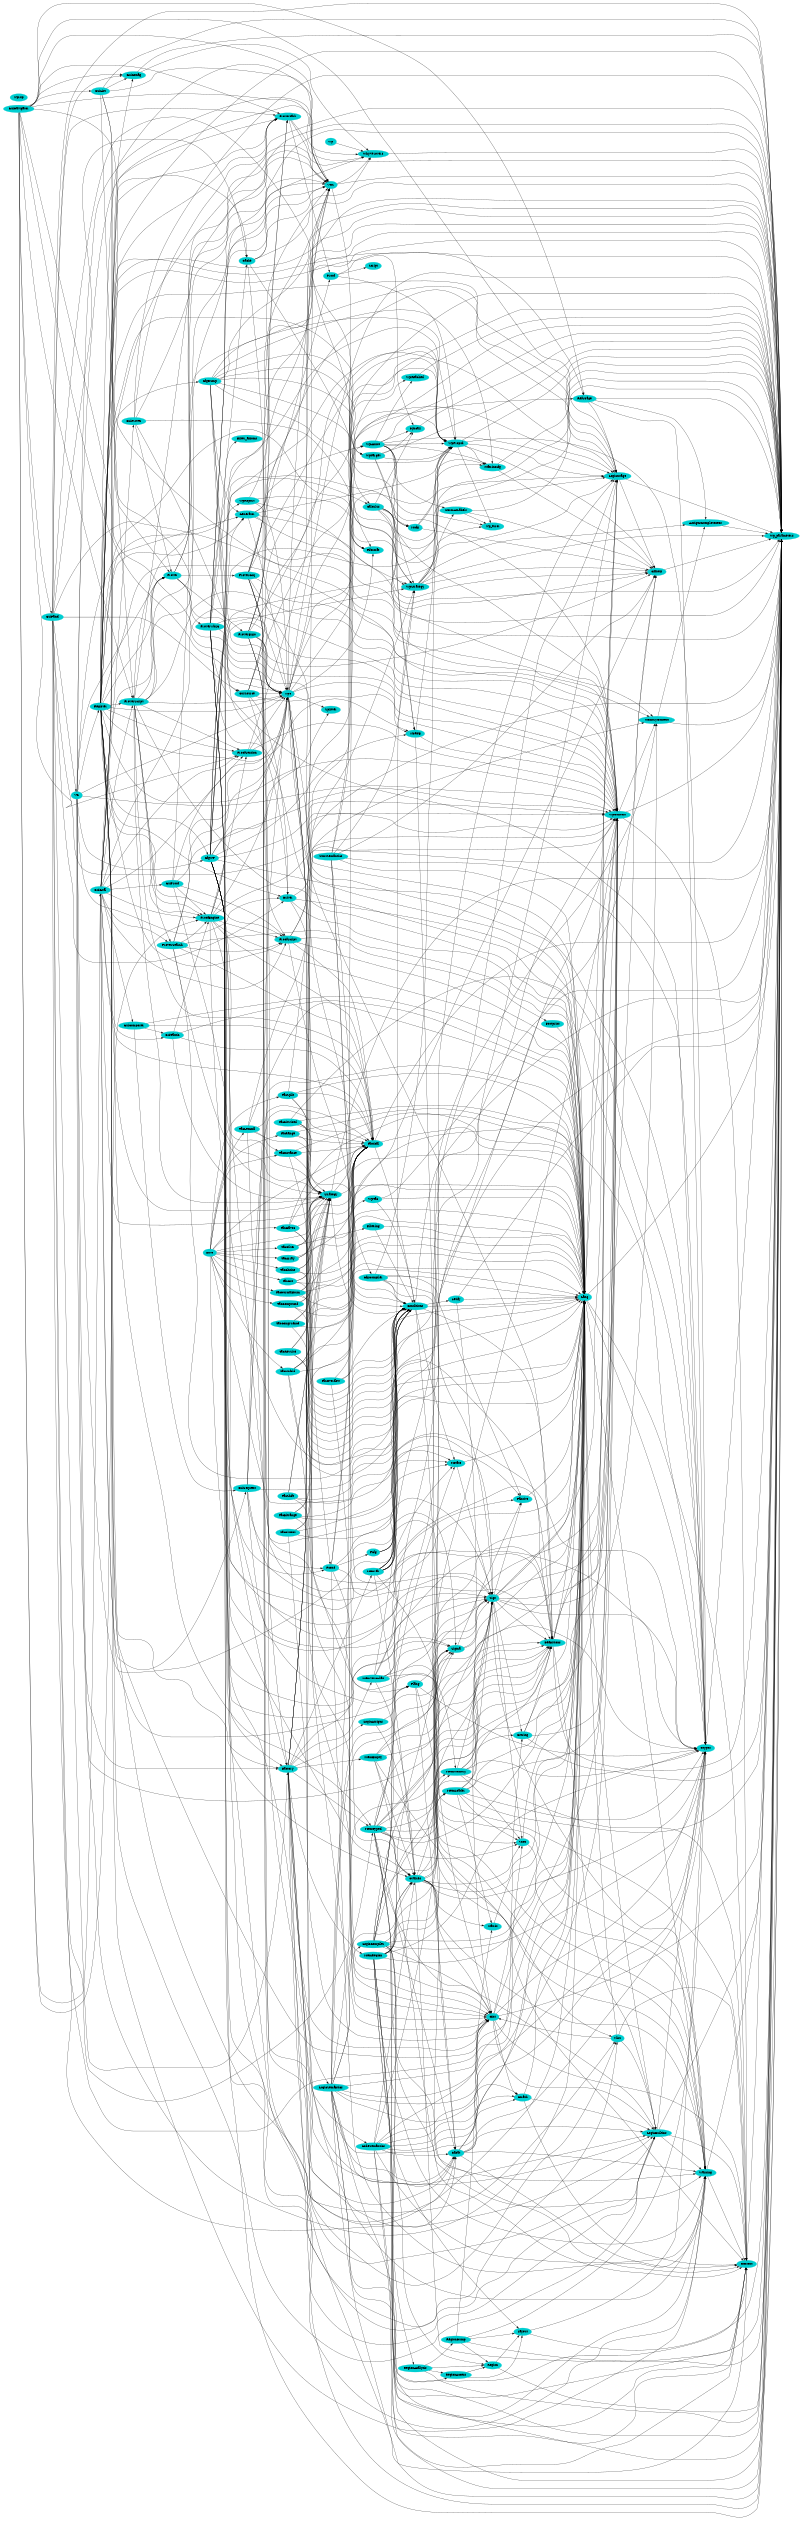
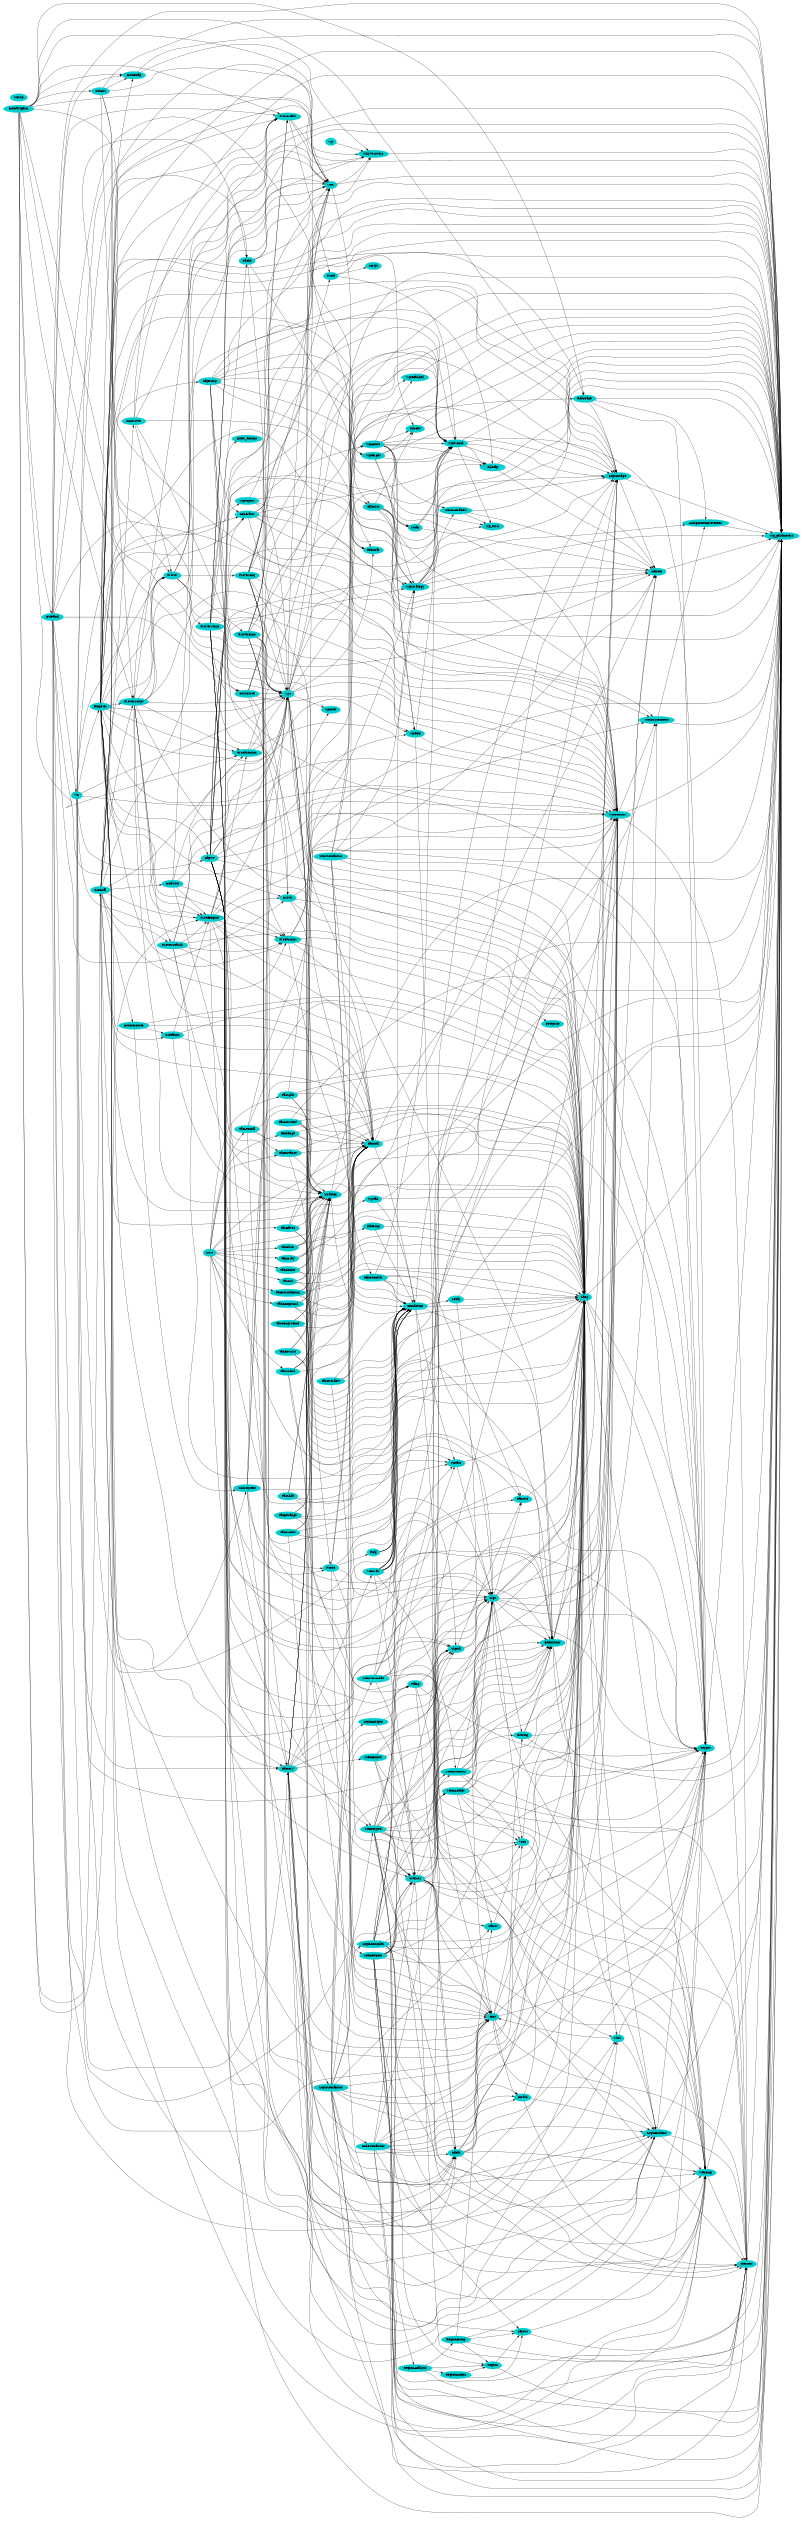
(493, 467) -> (493, 467)
(159, 809) -> none
(592, 1669) -> (592, 1667)
(382, 2254) -> (415, 2004)
(730, 2507) -> (304, 2048)
